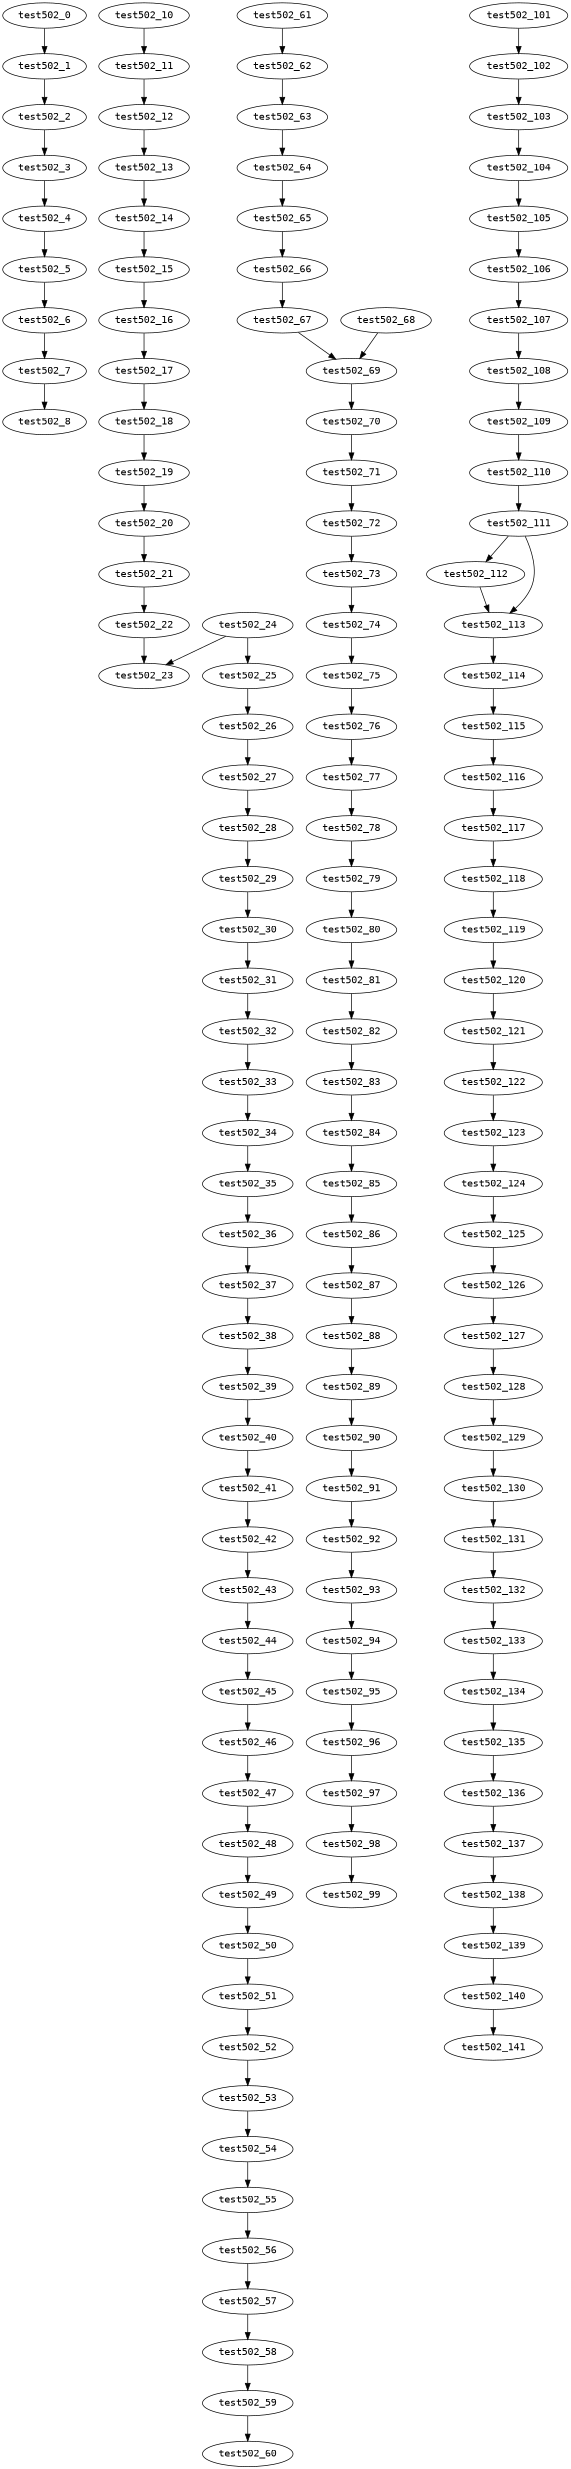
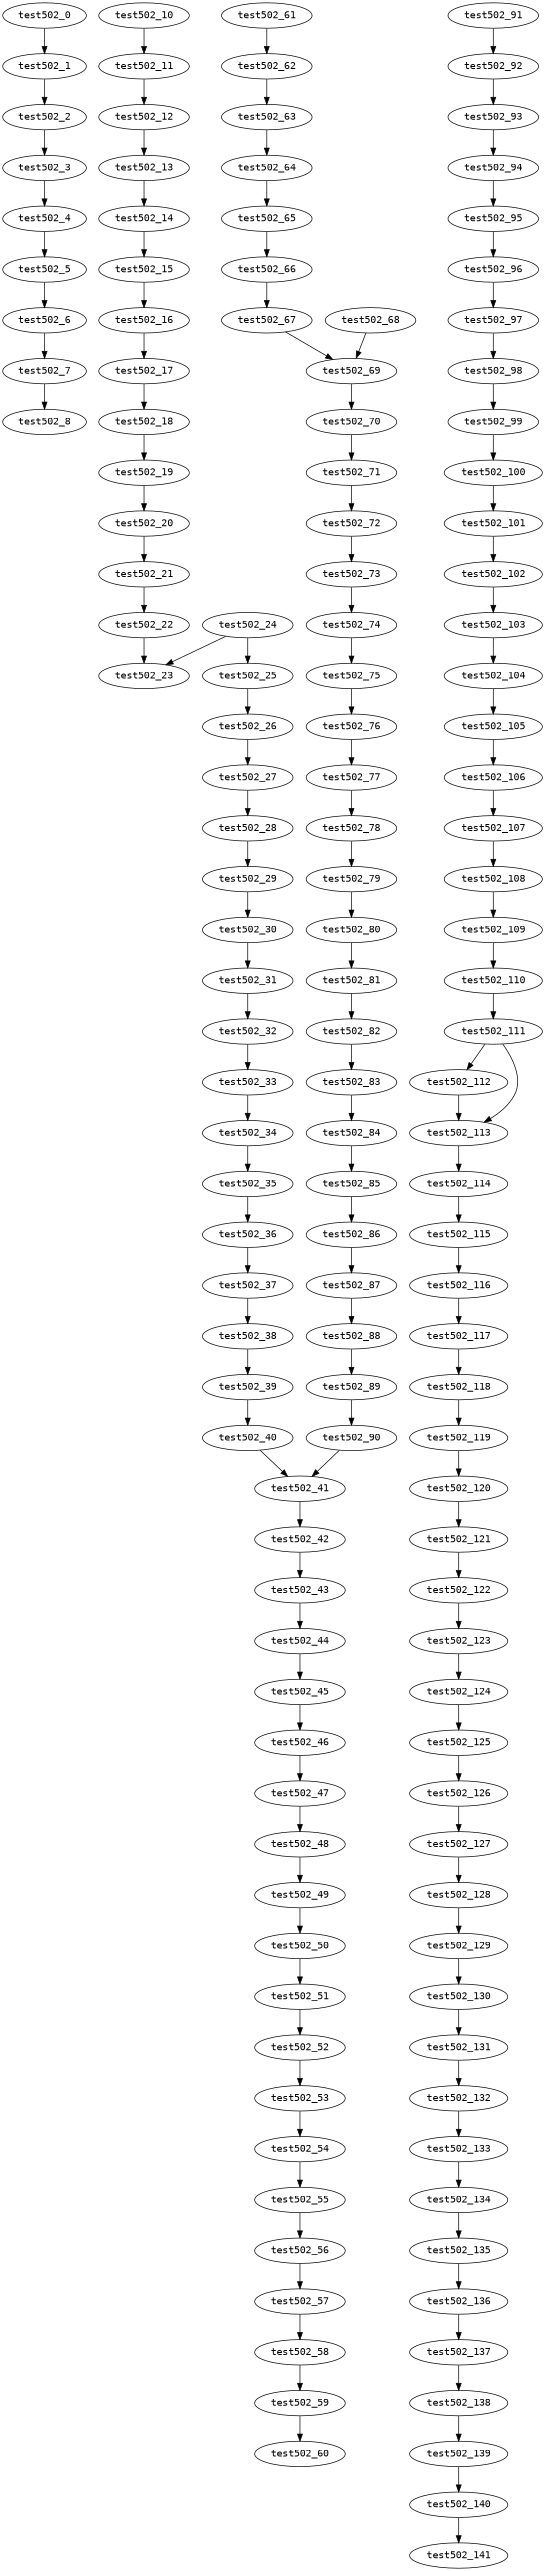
none -> (493, 473)
(351, 1460) -> (328, 1461)
